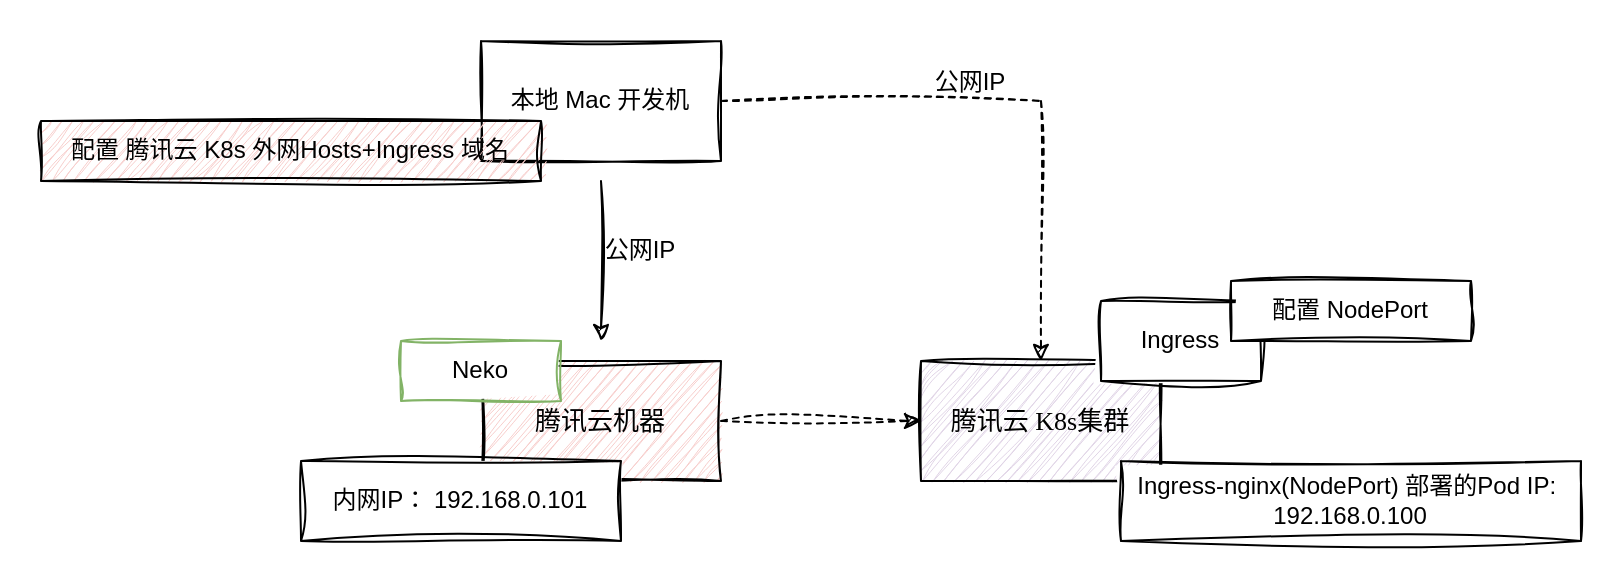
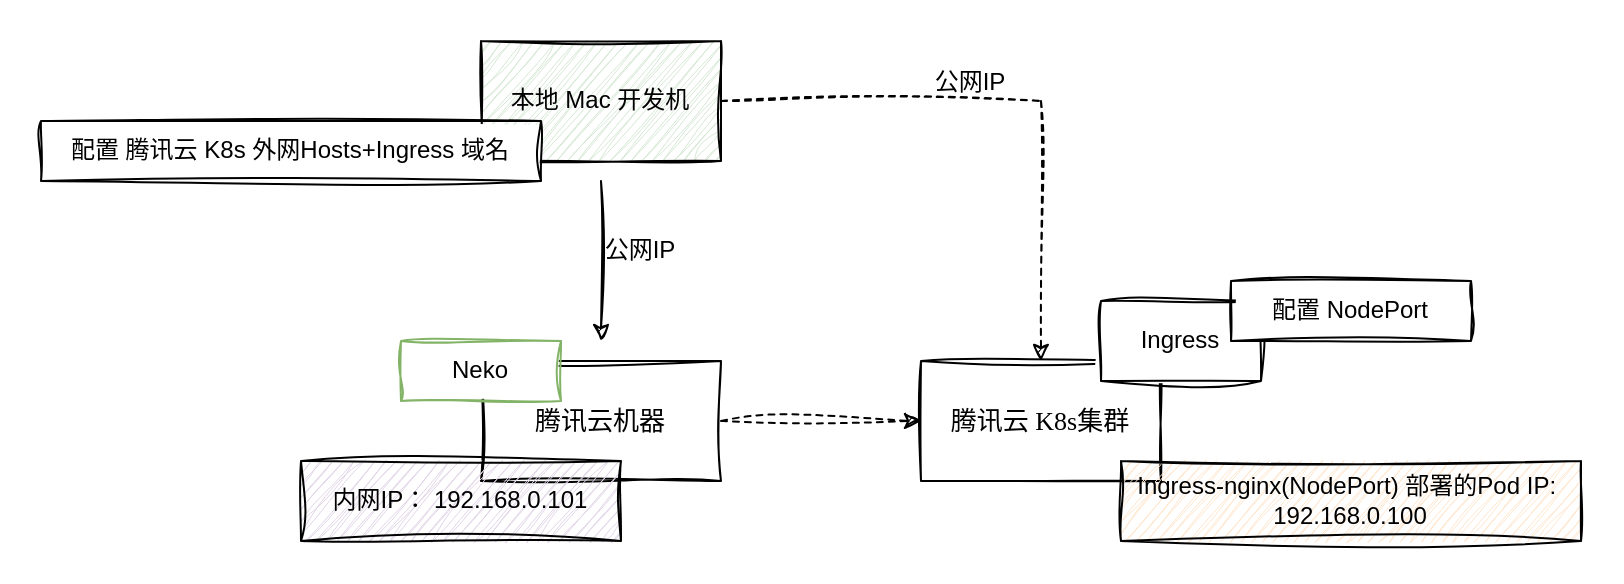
(601, 101) -> (601, 101)
(291, 151) -> (291, 151)
(601, 421) -> (601, 421)
(1041, 421) -> (1041, 421)
(461, 501) -> (461, 501)
(1351, 501) -> (1351, 501)
